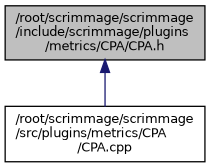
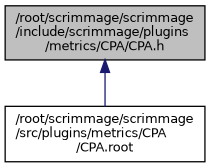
(105, 134) -> (105, 134)
